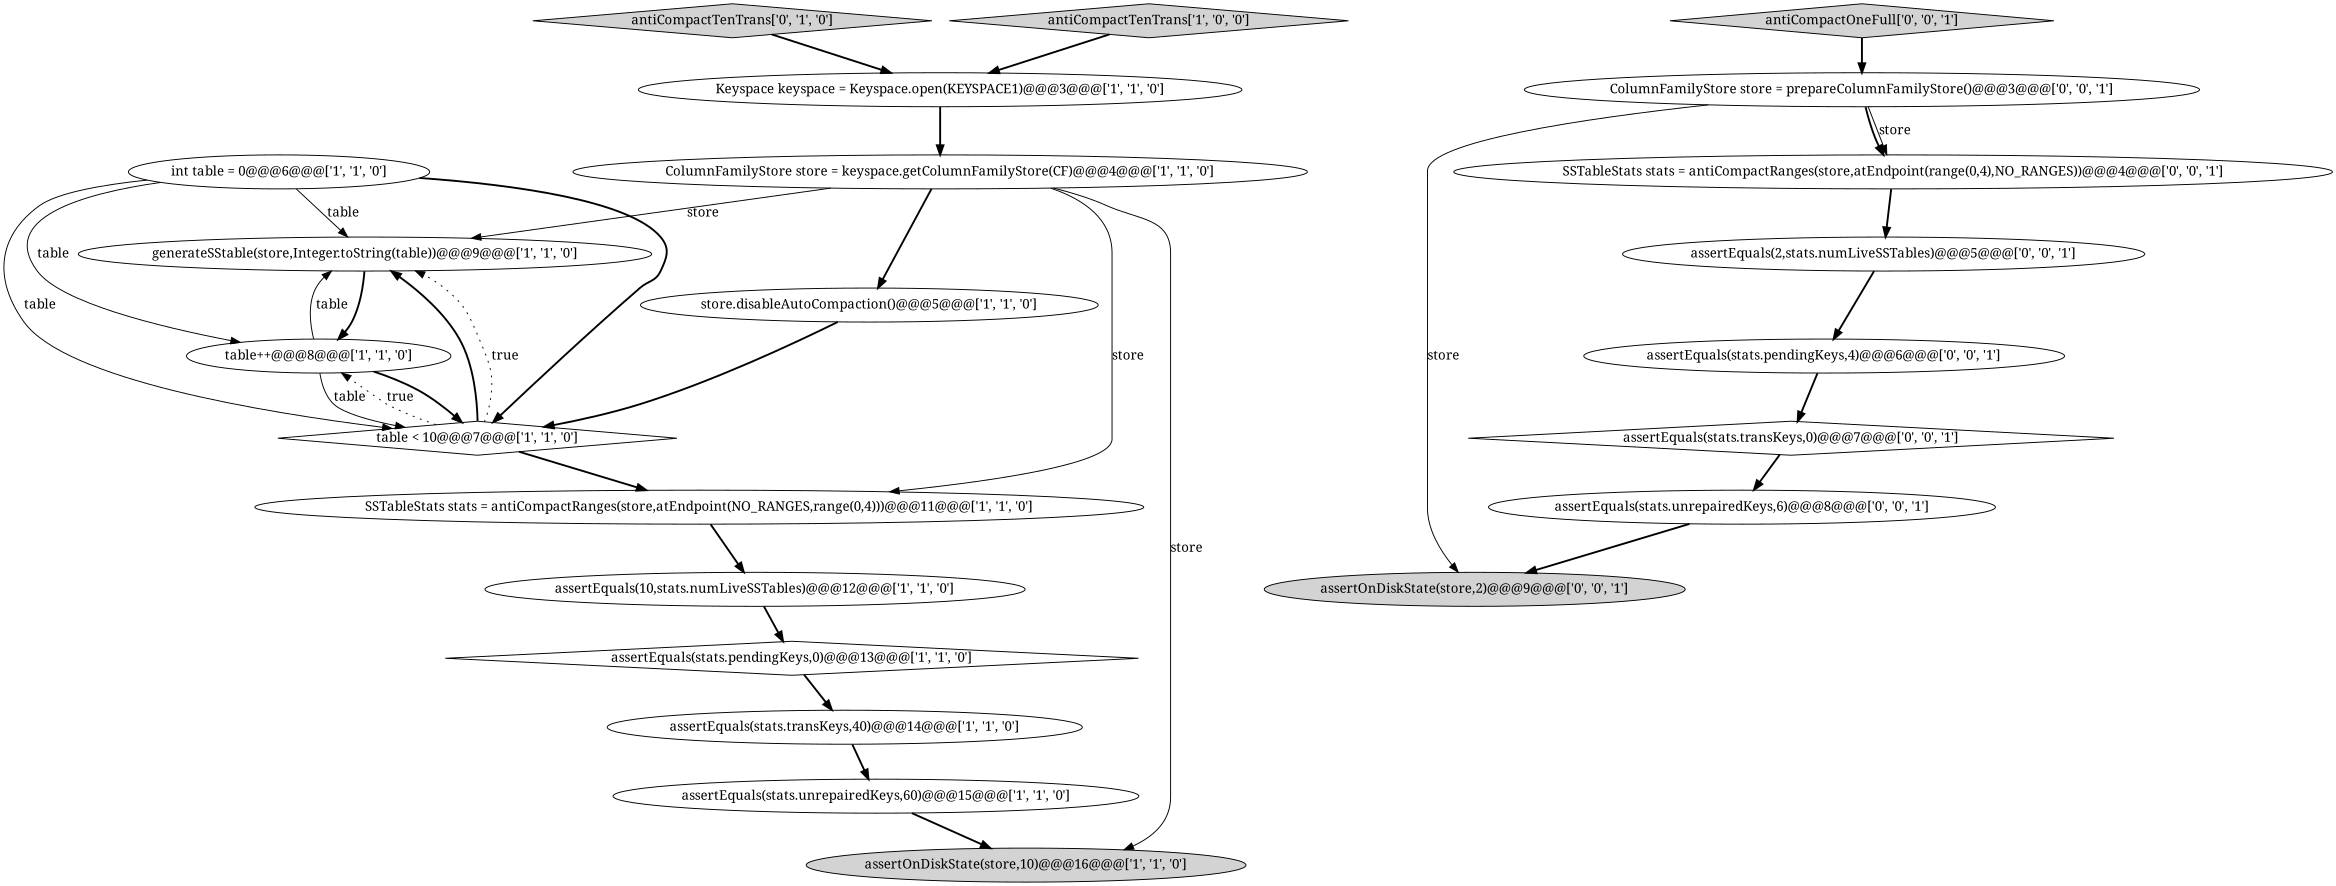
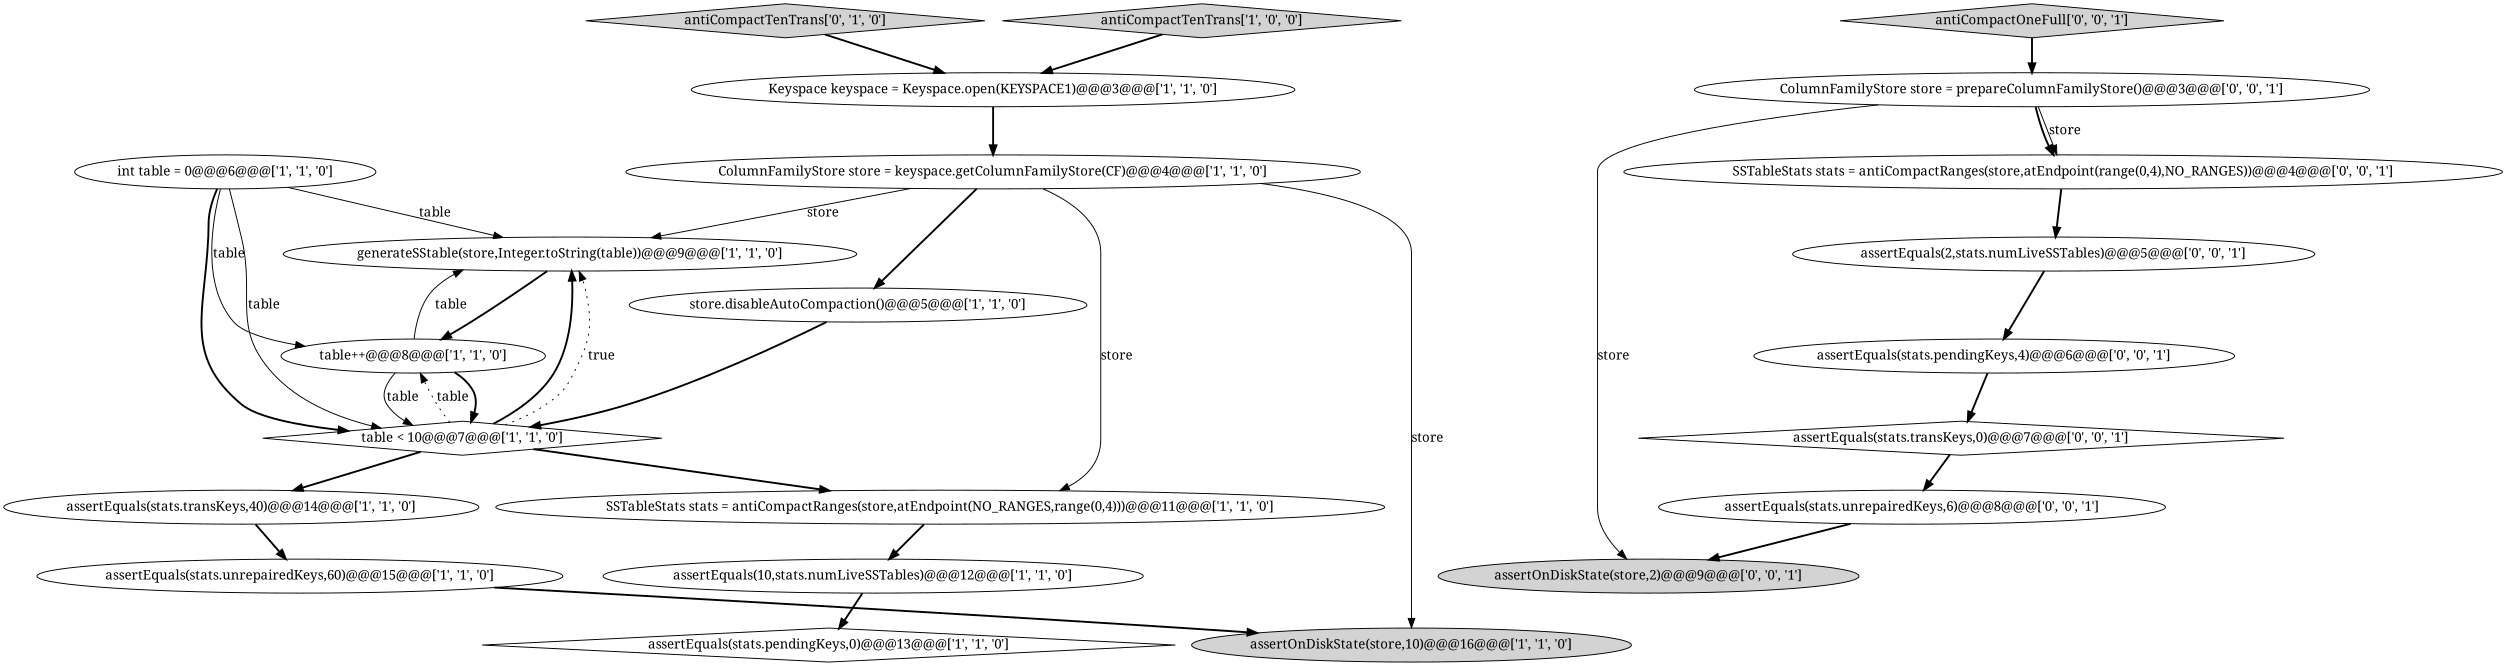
(400, 397) -> (453, 397)
(815, 688) -> (362, 470)
